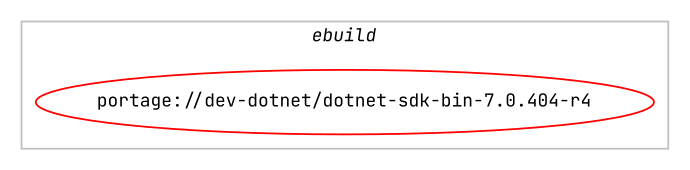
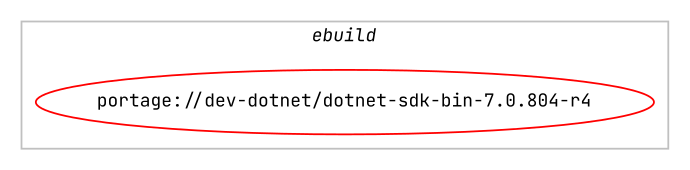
(345, 102) -> (345, 102)
